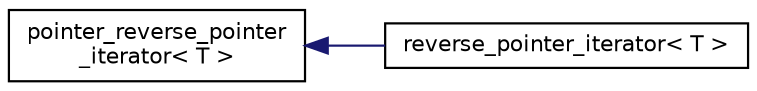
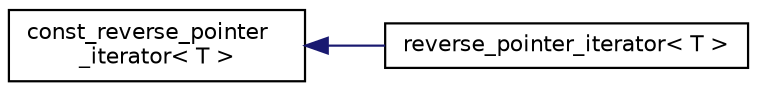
(157, 46) -> (157, 46)
